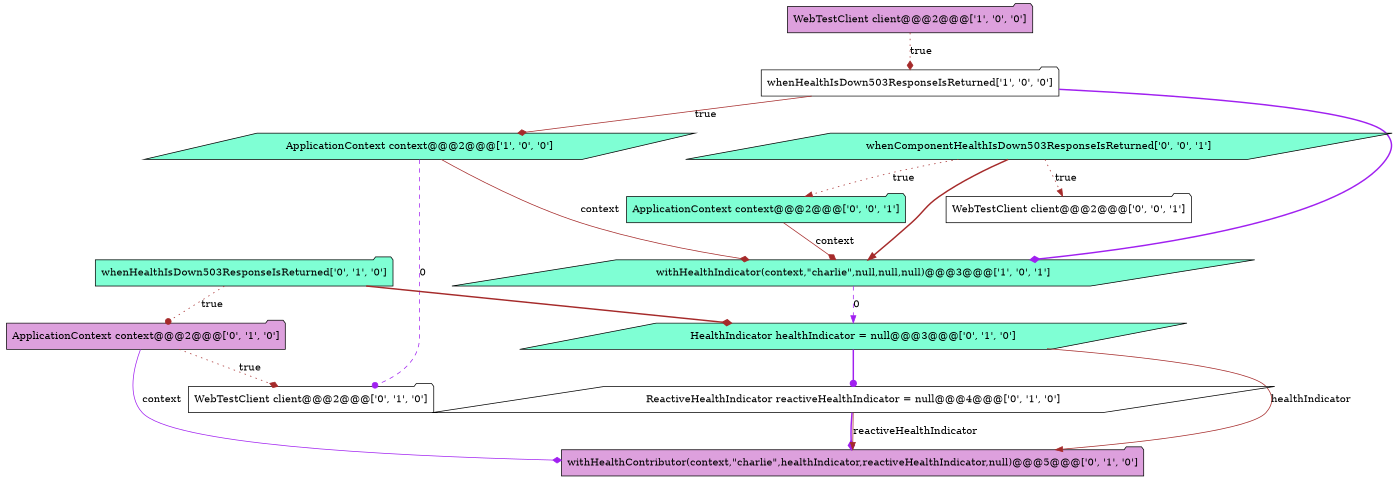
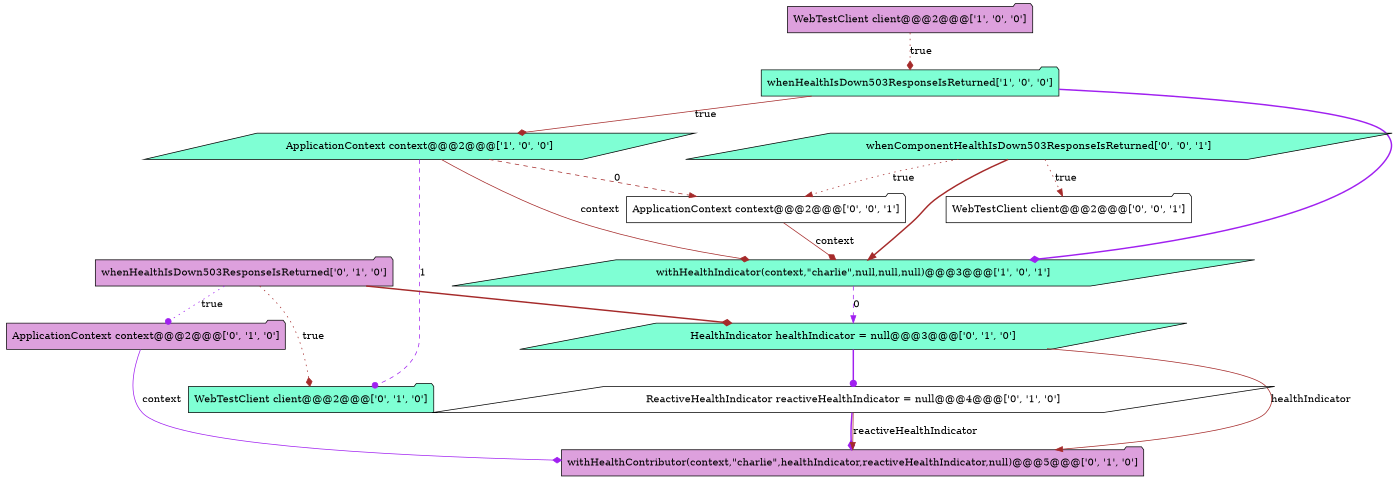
(910, 83) -> (910, 83)
none -> (589, 177)
(766, 210) -> (766, 210)
(244, 273) -> (244, 273)
(423, 273) -> (423, 273)
(198, 303) -> (198, 303)
(224, 366) -> (293, 327)
(311, 400) -> (311, 400)
